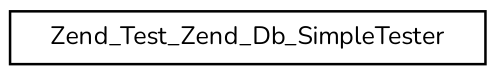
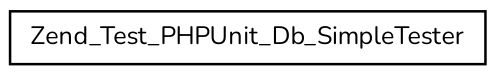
(248, 38) -> (248, 38)
